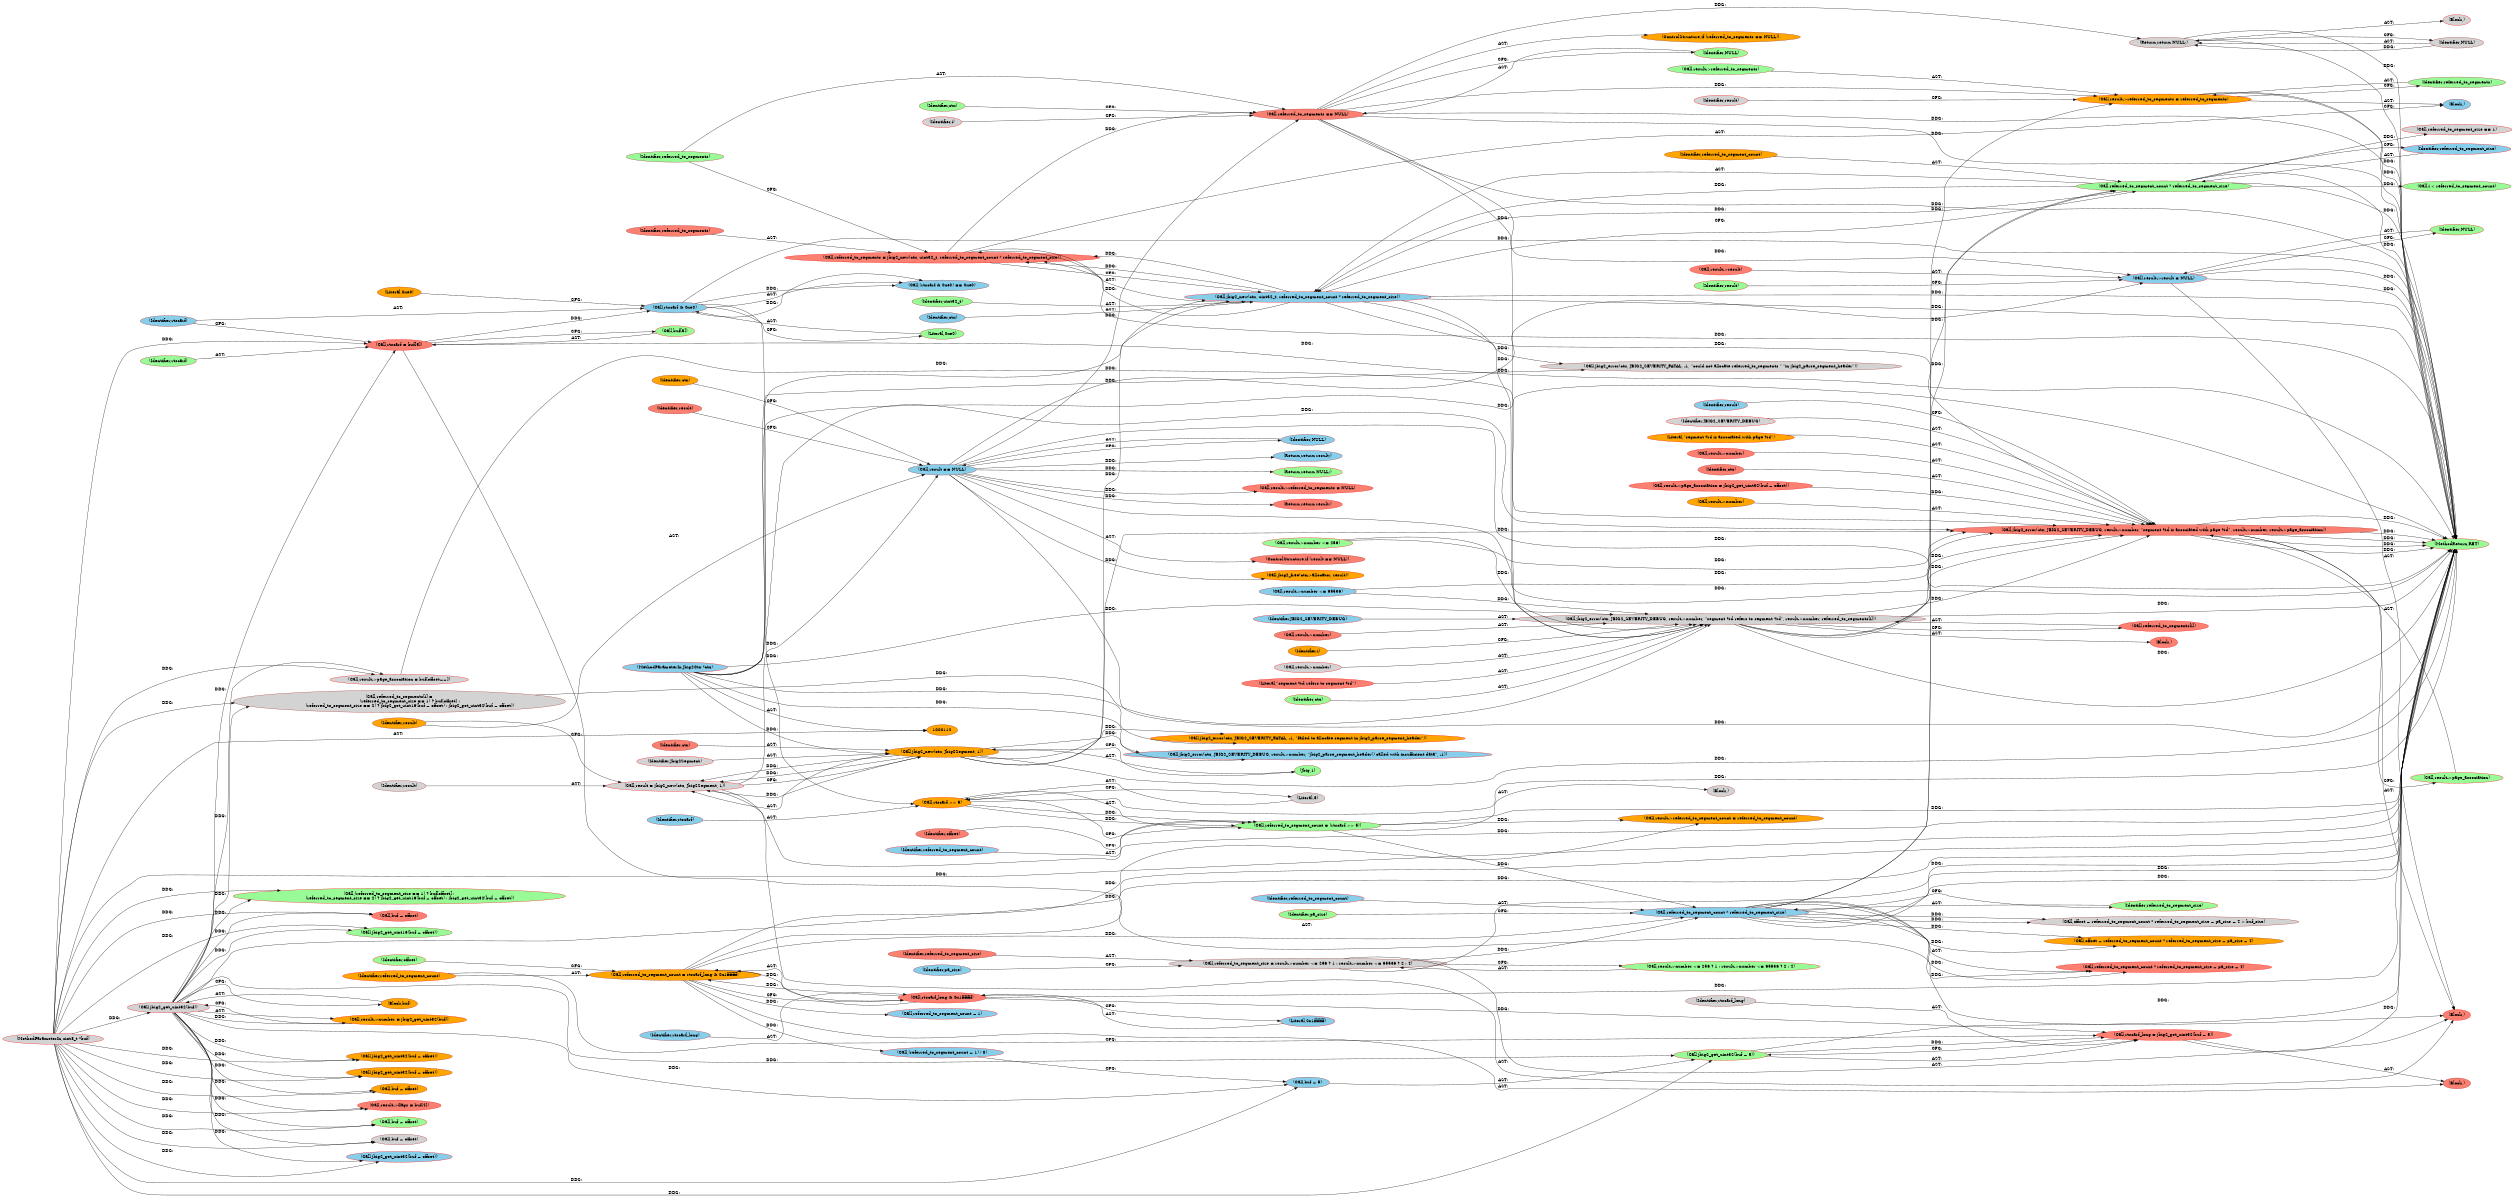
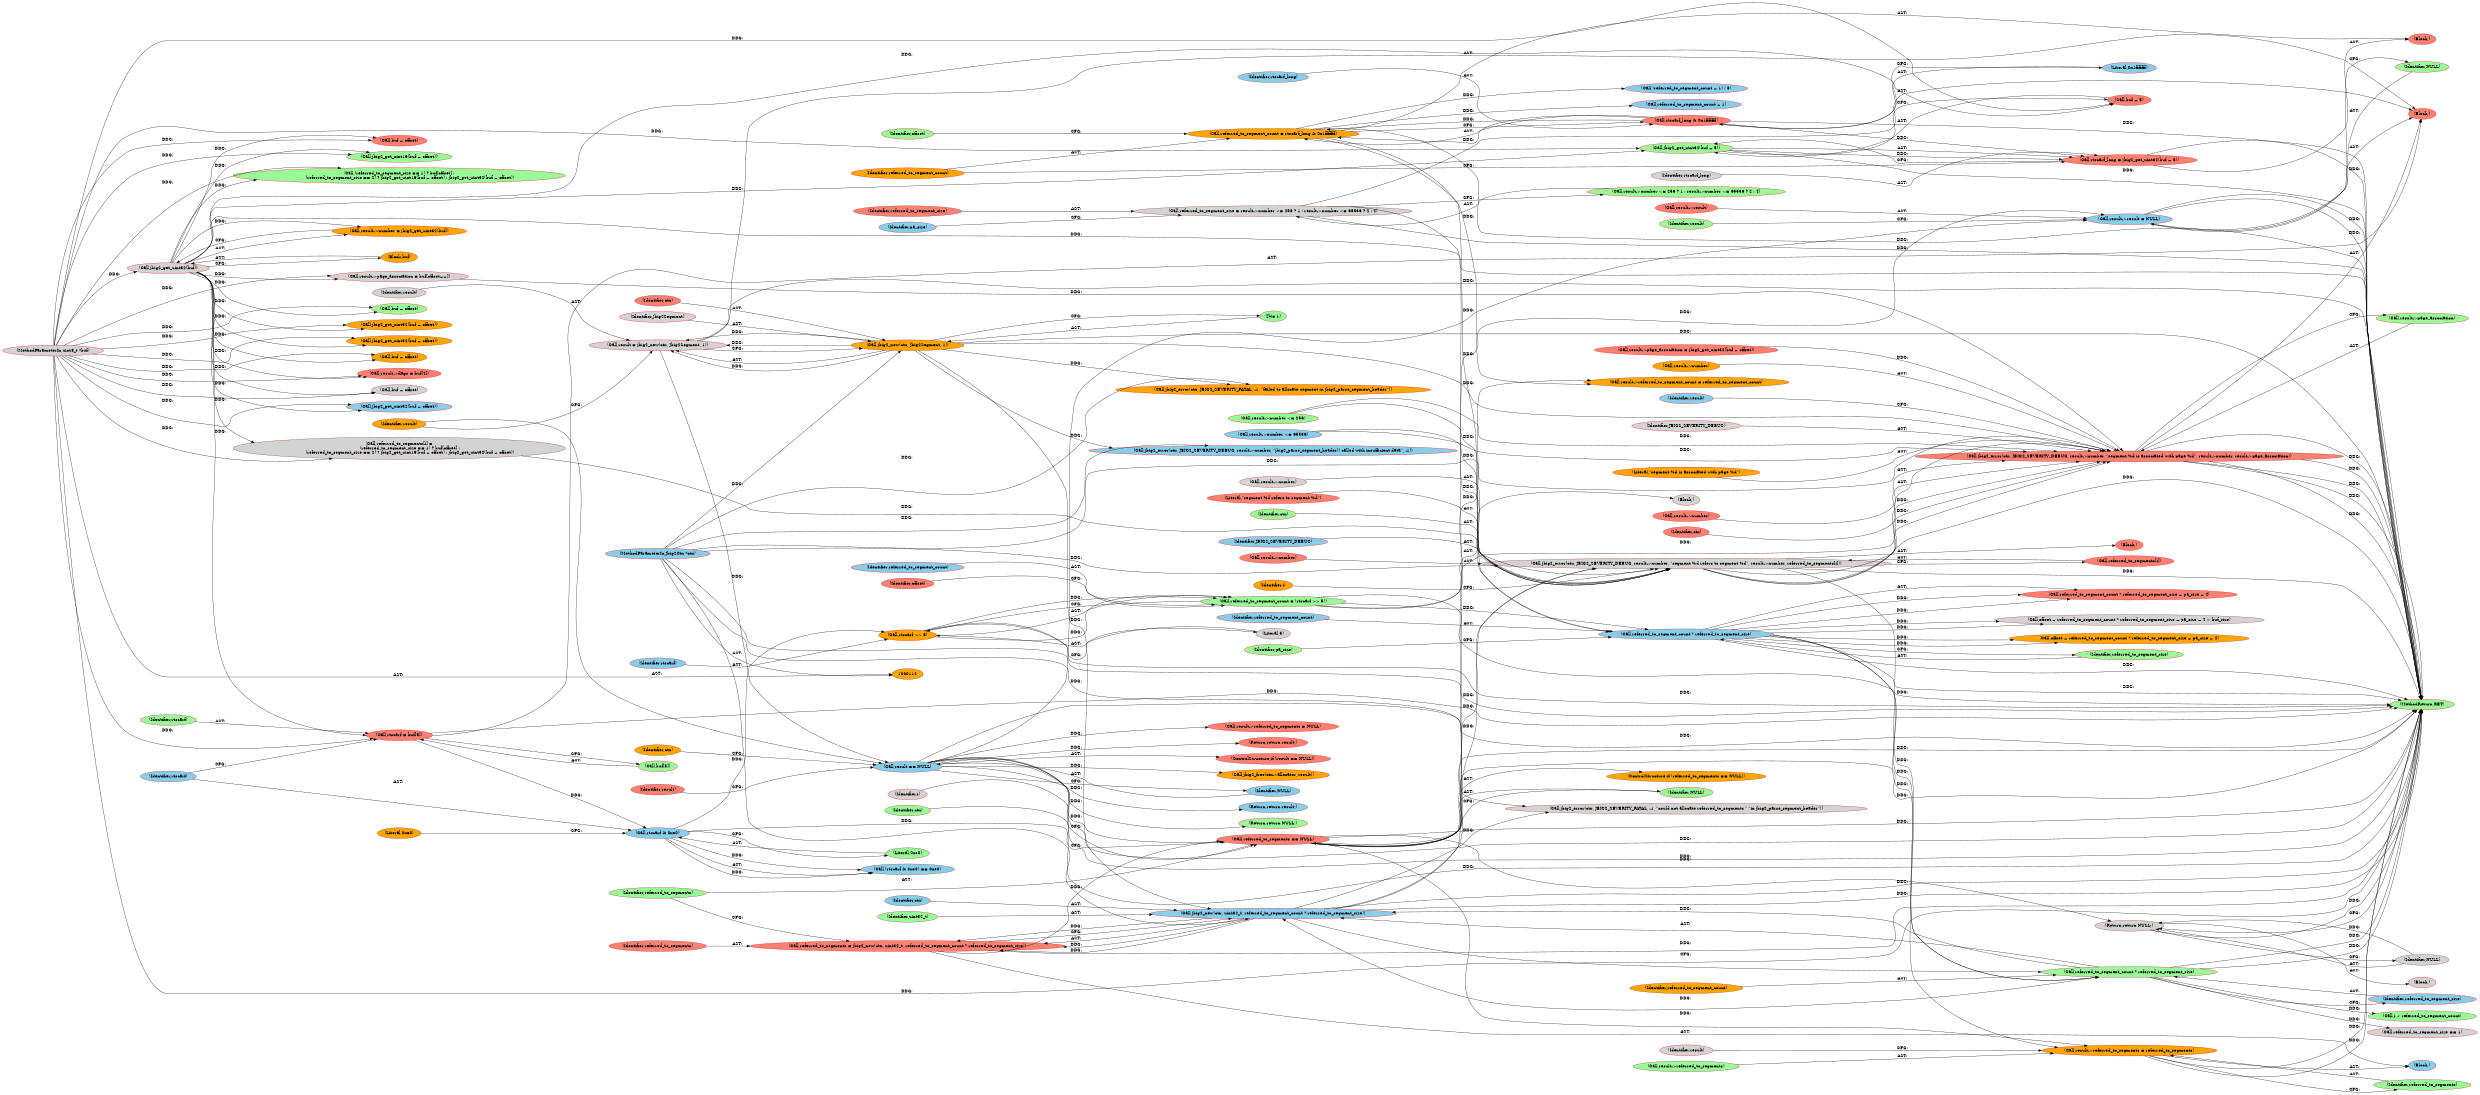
(1130, 1073) -> (1899, 108)
(1308, 1082) -> (2129, 100)
